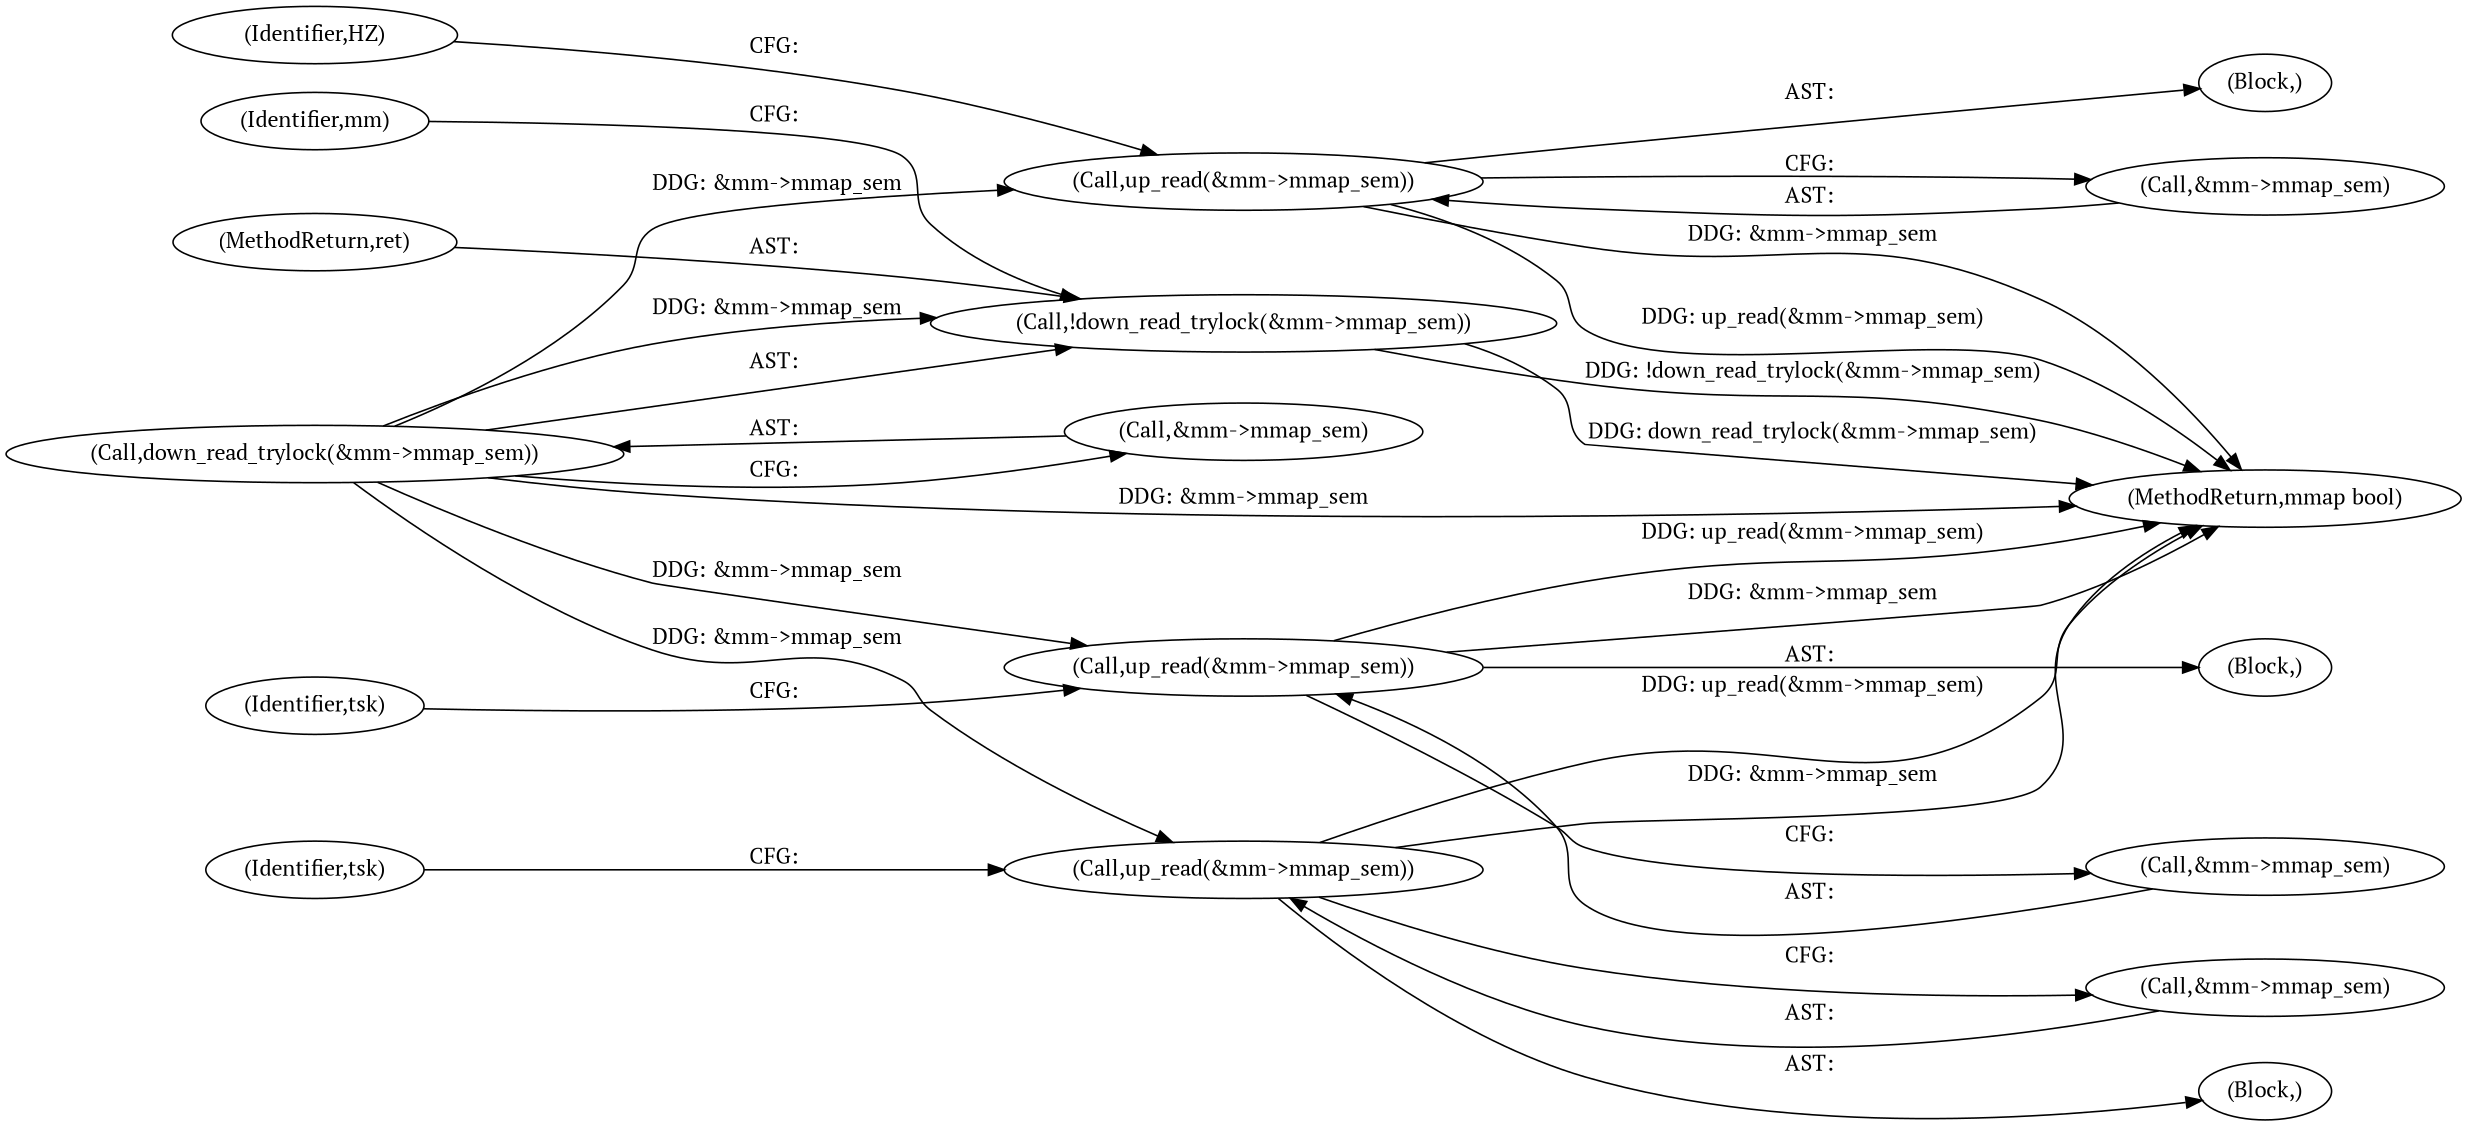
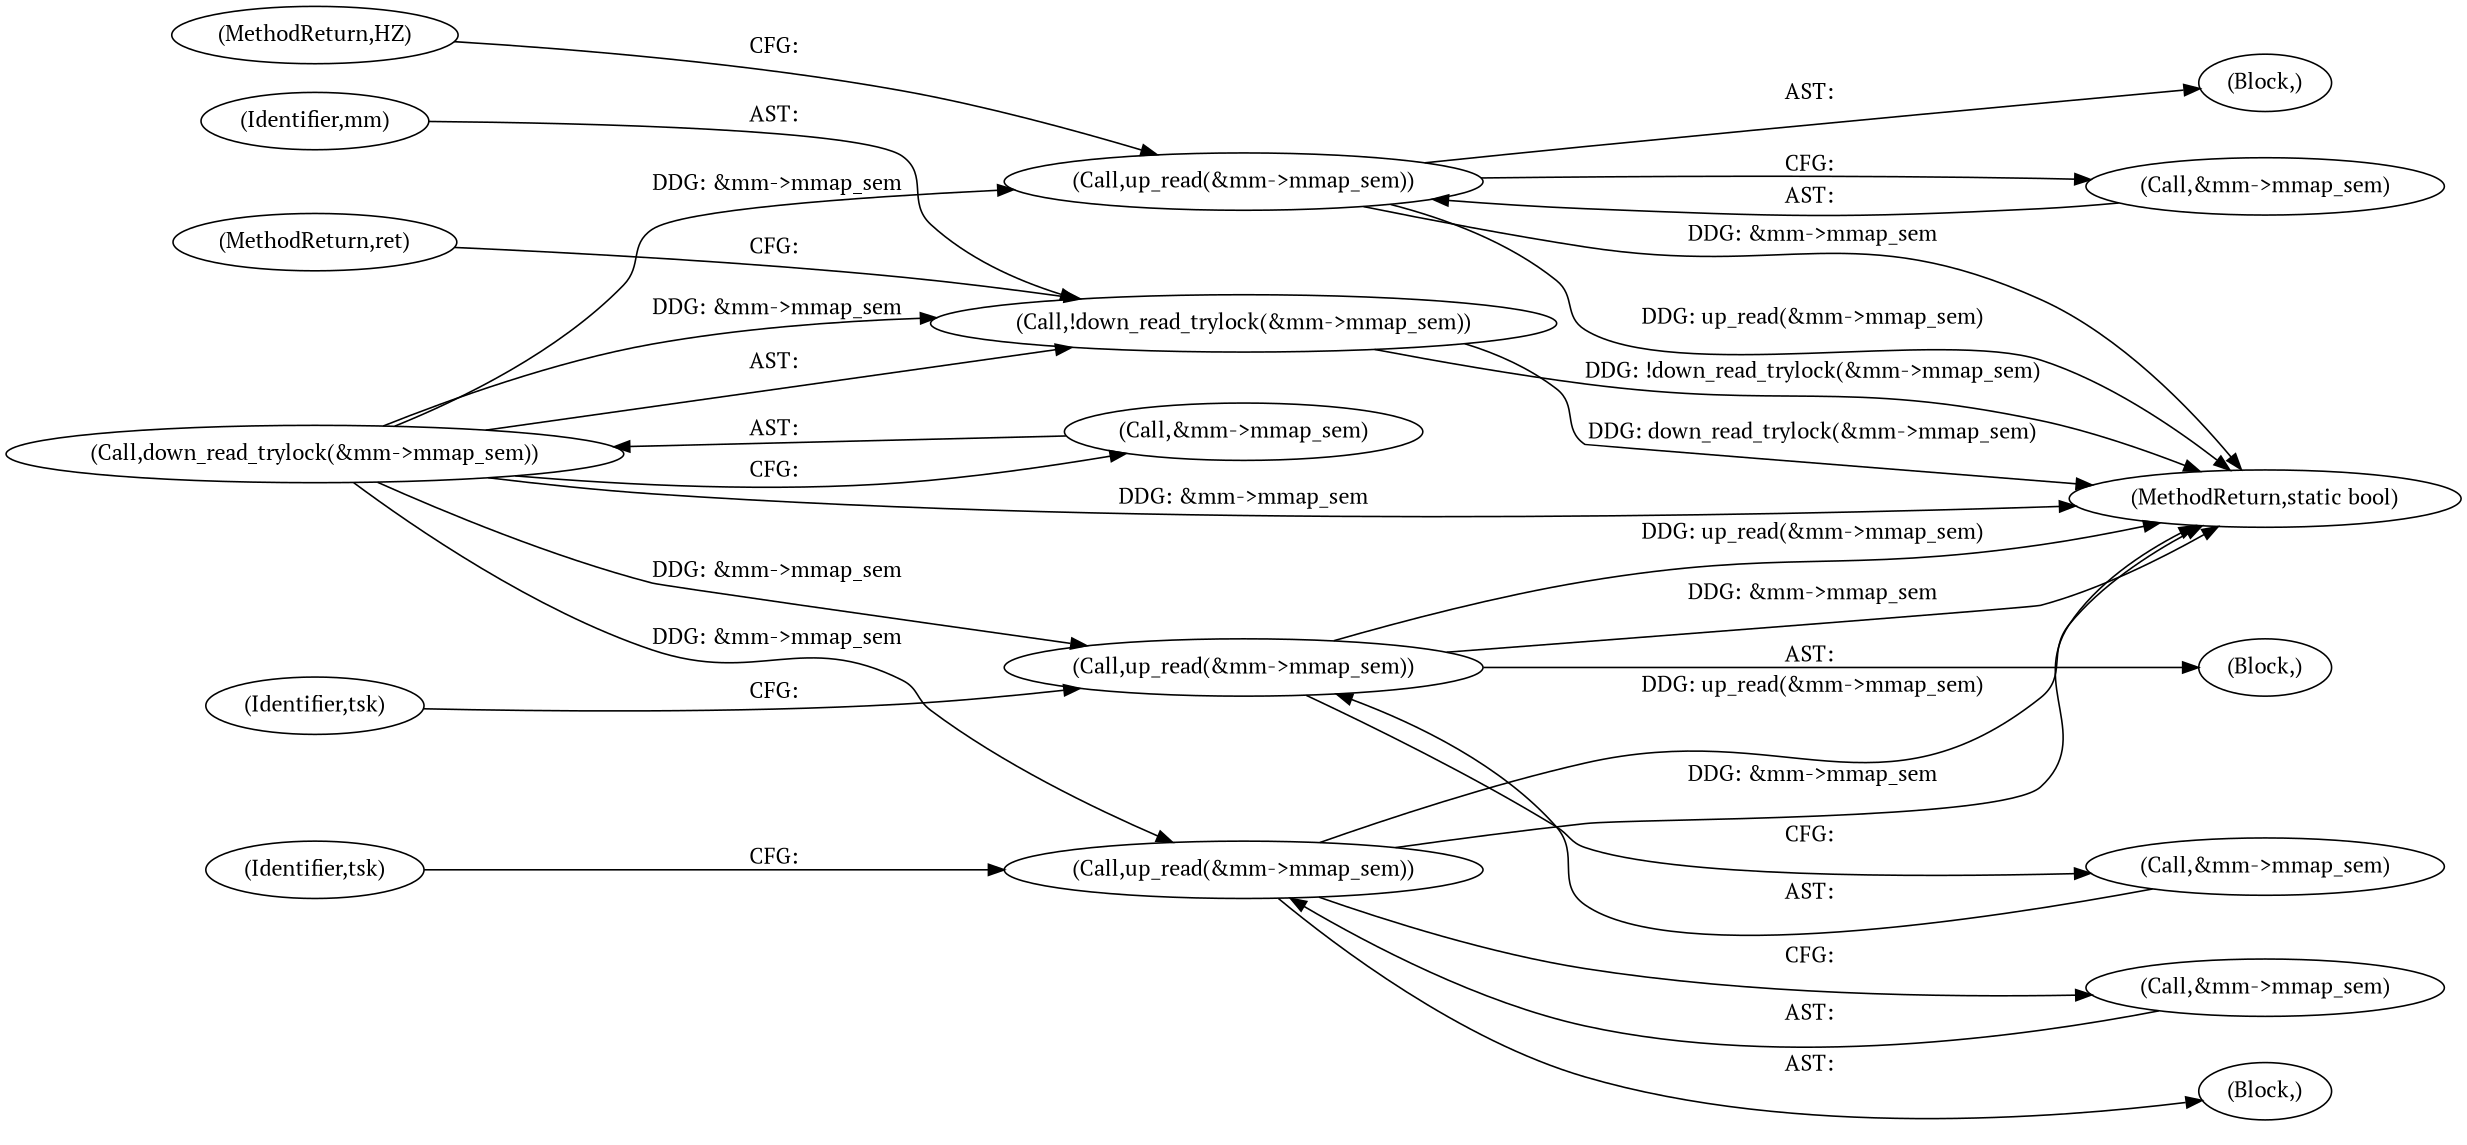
(315, 35) -> (315, 35)
(777, 115) -> (777, 115)
(777, 248) -> (777, 248)
(2265, 499) -> (2265, 499)
